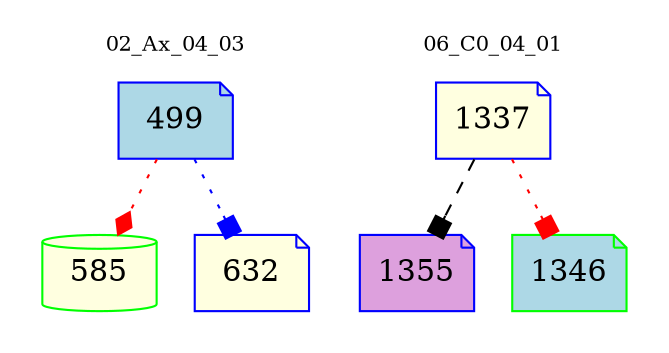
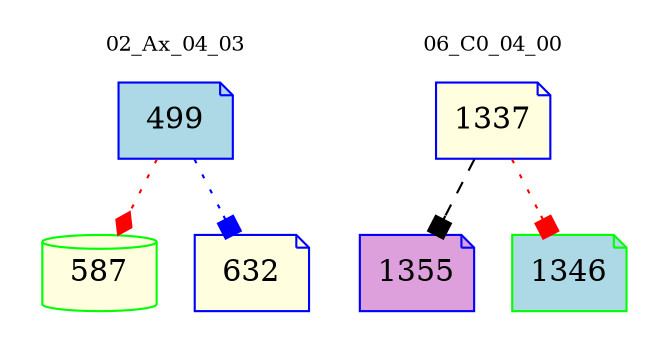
(493, 46) -> (493, 46)
(99, 273) -> (99, 273)
